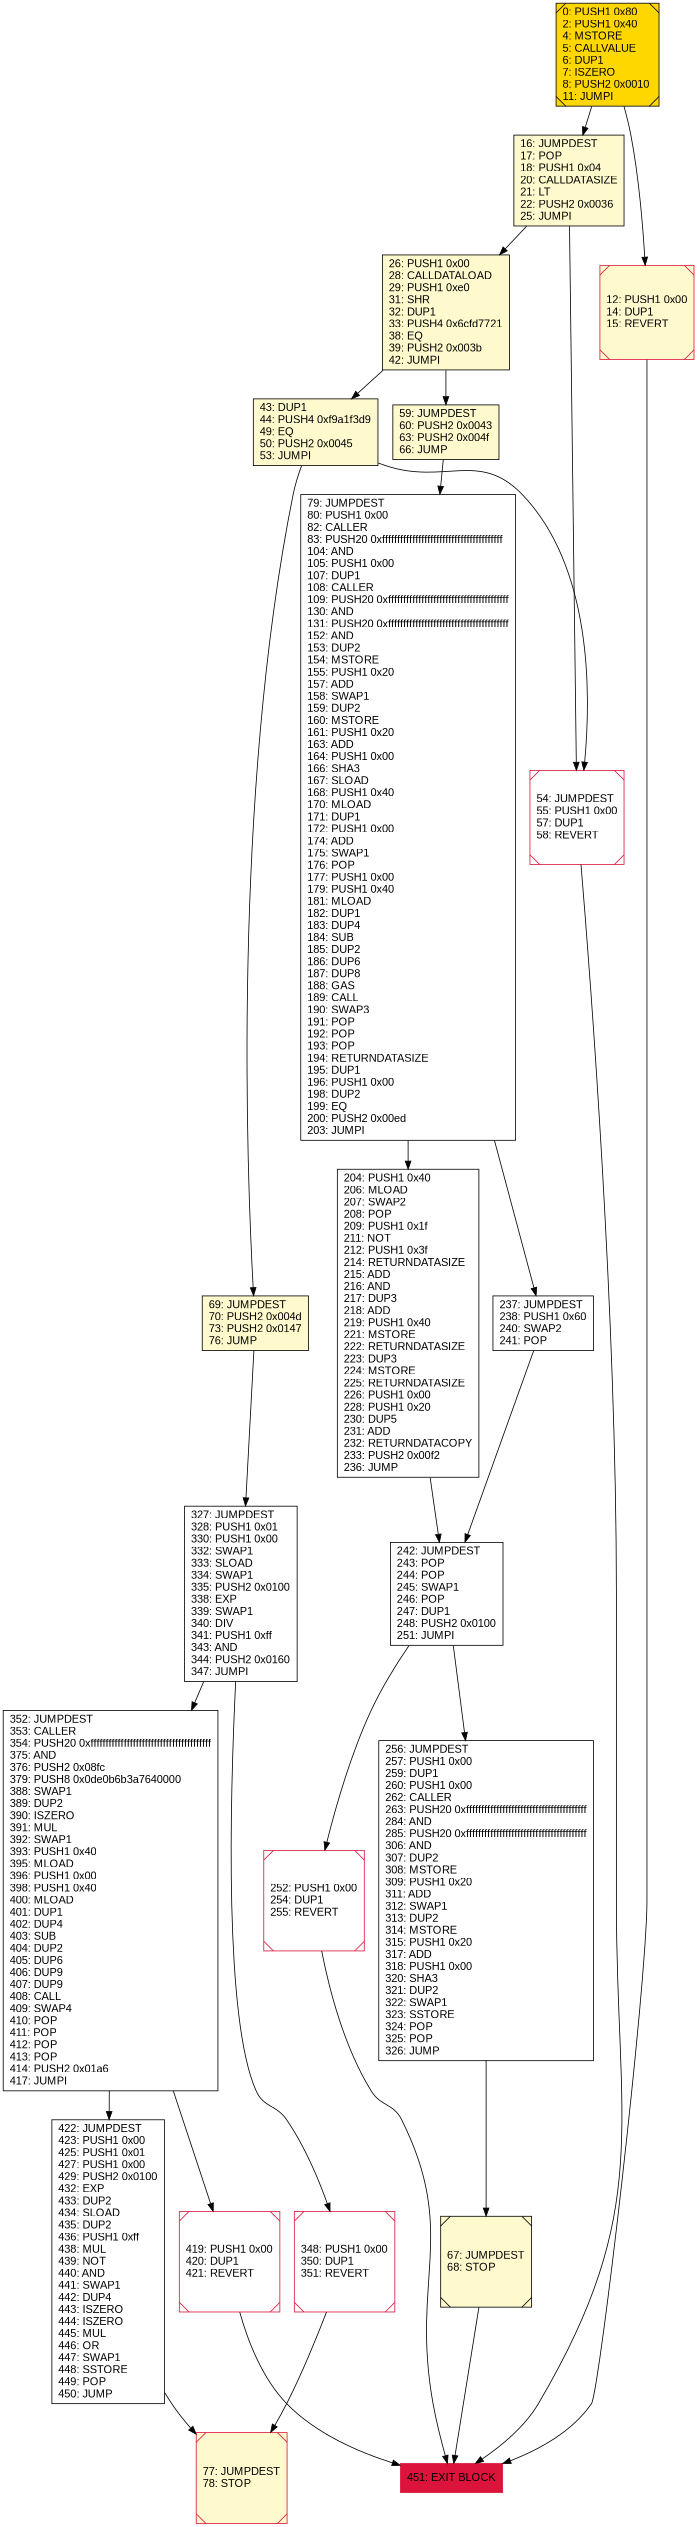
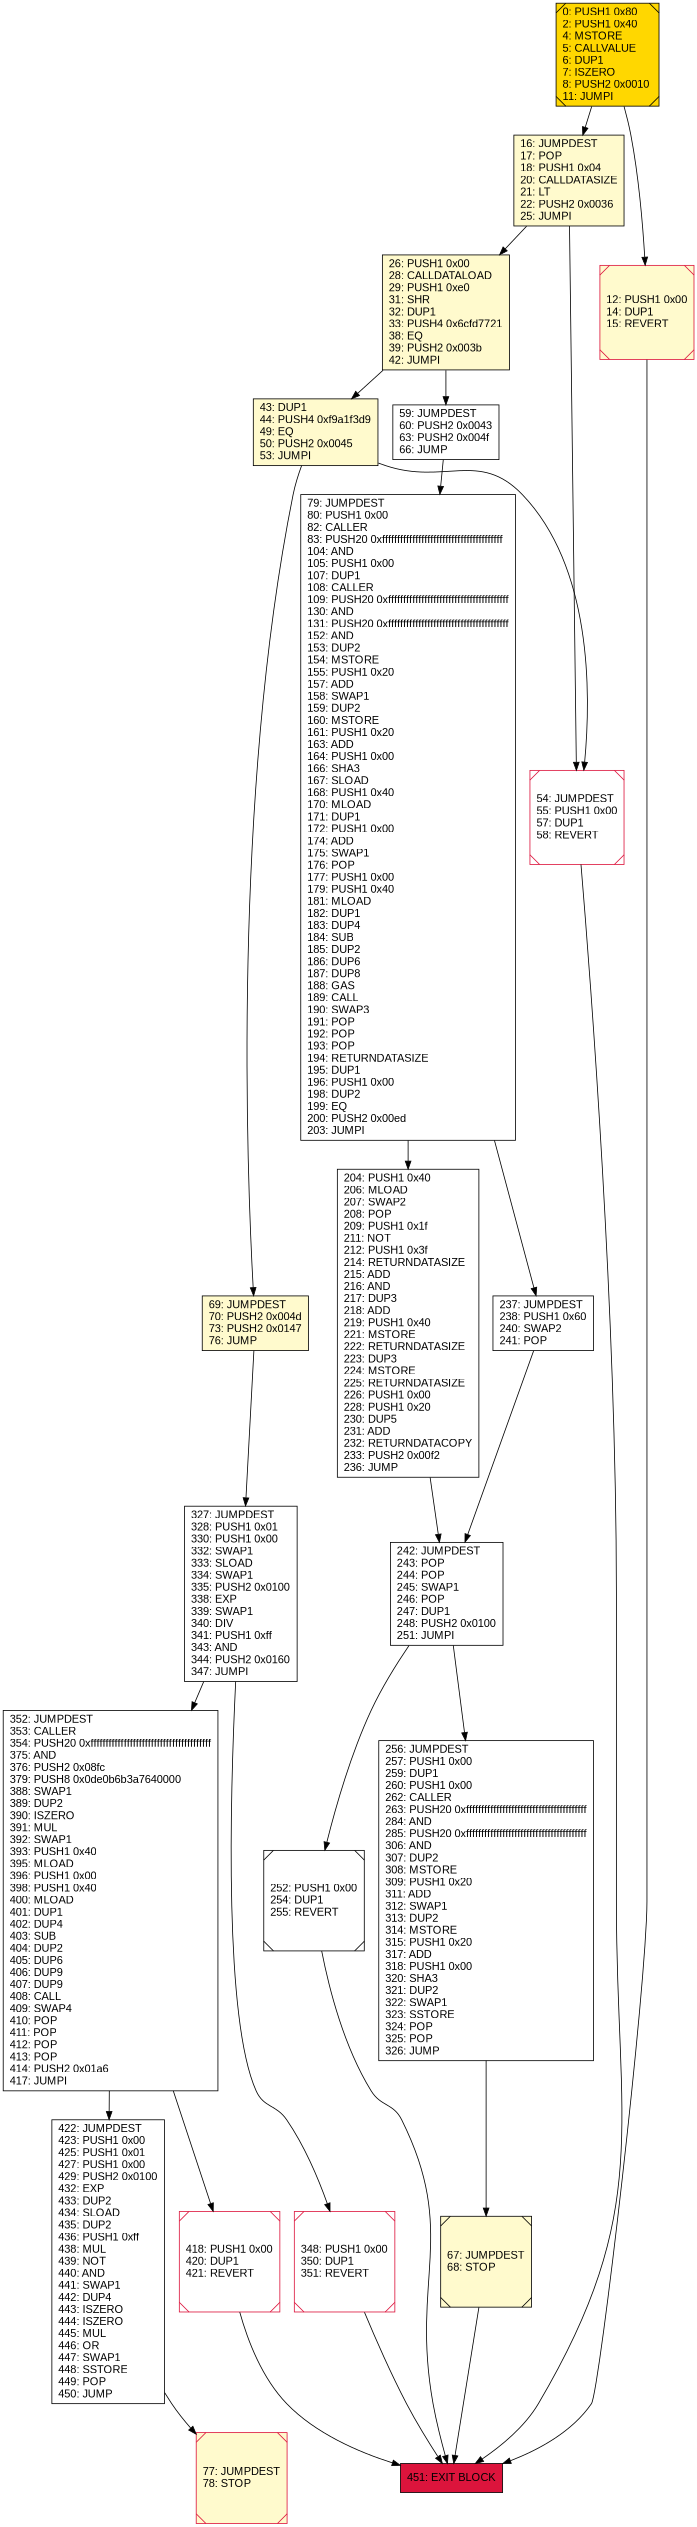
(446, 432) -> (446, 432)
(314, 1901) -> (314, 1901)
(230, 2262) -> (230, 2262)
(303, 2370) -> (398, 2386)
(452, 2478) -> (452, 2478)
